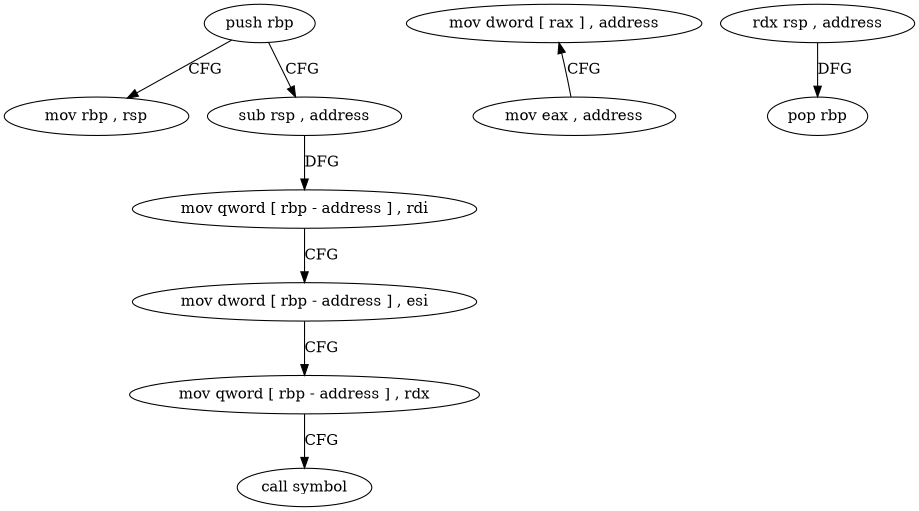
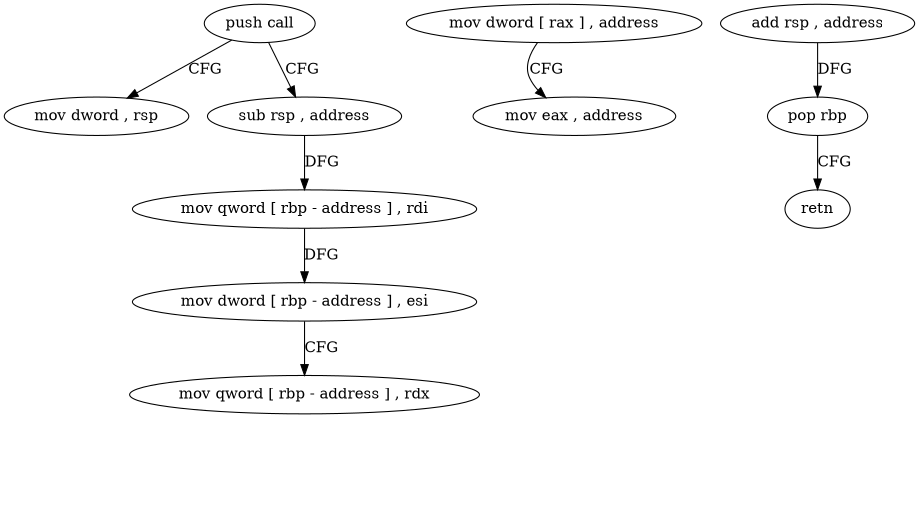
(260, 23) -> (260, 23)
(818, 23) -> (818, 23)
(567, 75) -> (528, 67)
(97, 116) -> (97, 116)
none -> (818, 209)
(322, 255) -> (322, 255)
(305, 487) -> none
